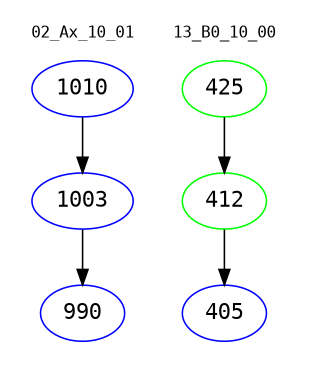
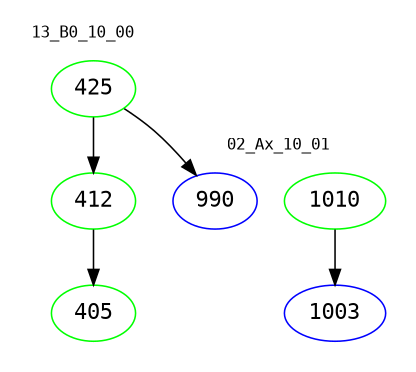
(83, 89) -> (335, 201)
(83, 249) -> (170, 146)
(224, 313) -> (94, 313)
